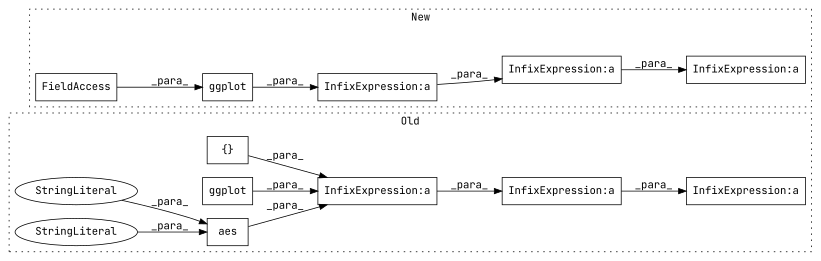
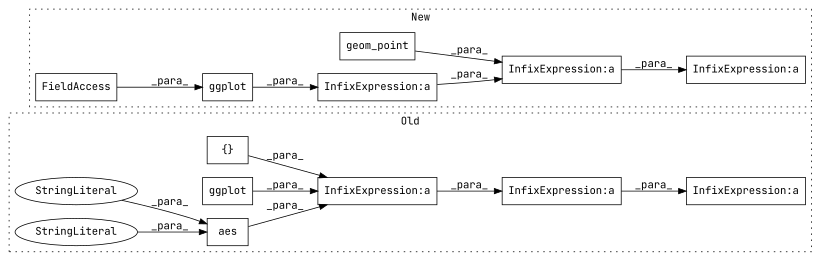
none -> (377, 46)
